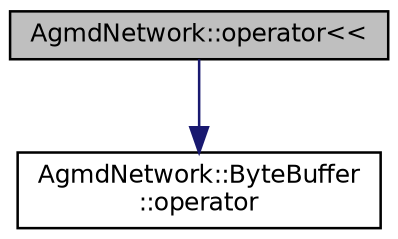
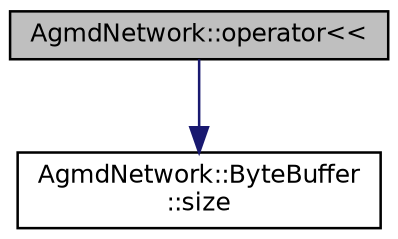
(199, 190) -> (199, 190)
